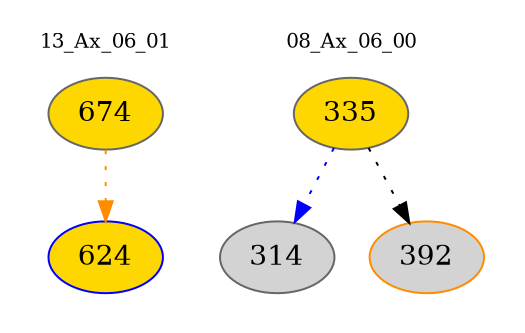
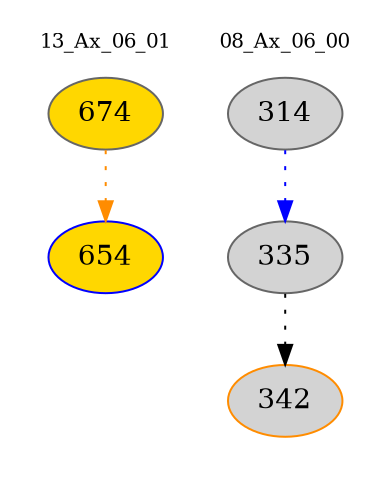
(351, 114) -> (285, 257)
(319, 176) -> (285, 176)
(106, 257) -> (106, 257)
(427, 257) -> (285, 401)
